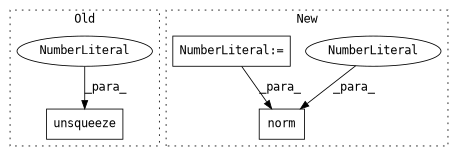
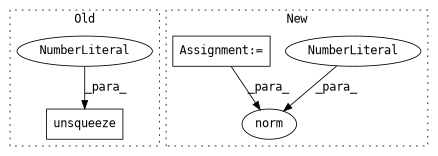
(232, 51) -> (221, 51)
(282, 124) -> (269, 124)
